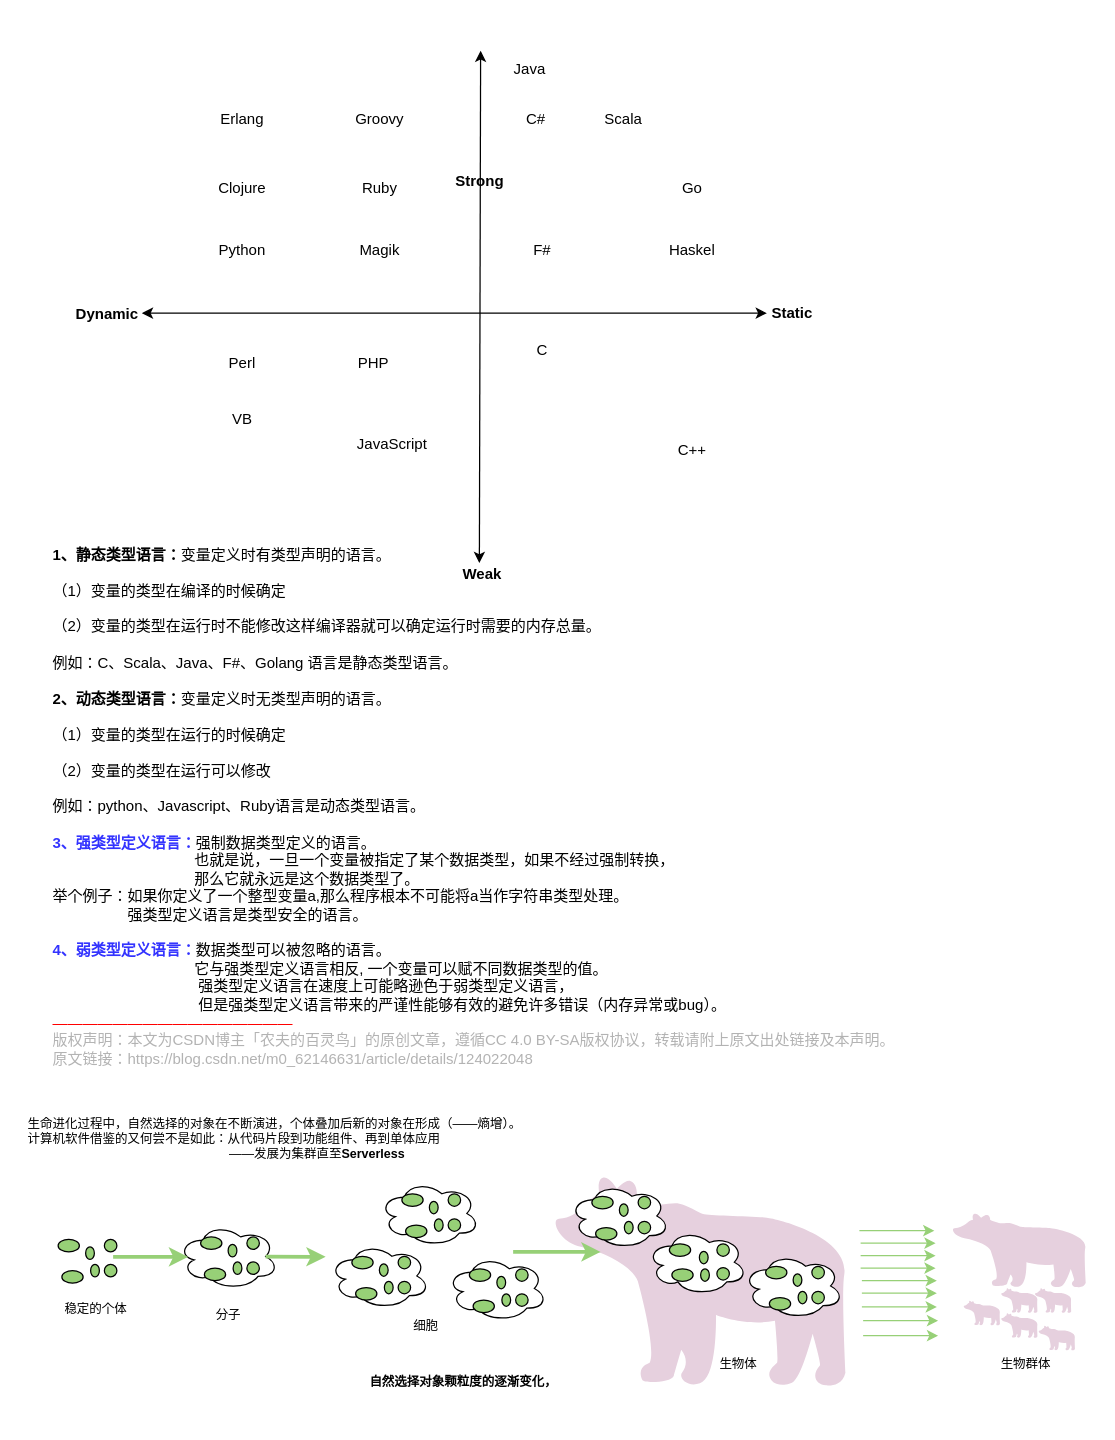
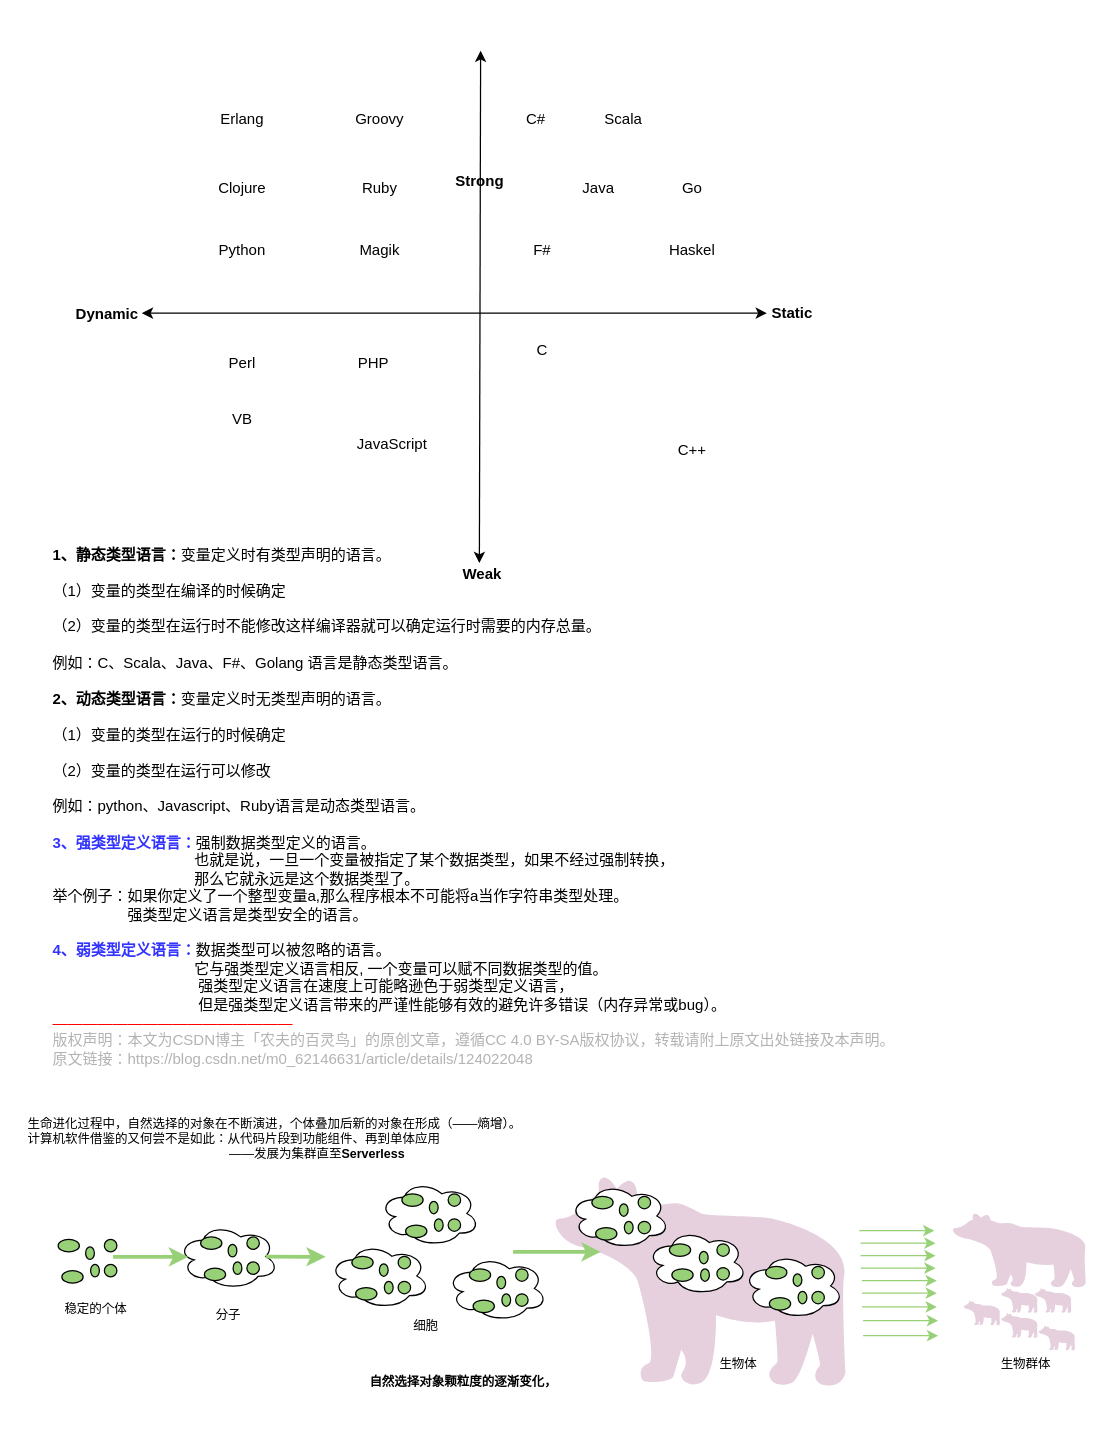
(529, 69) -> (598, 188)
